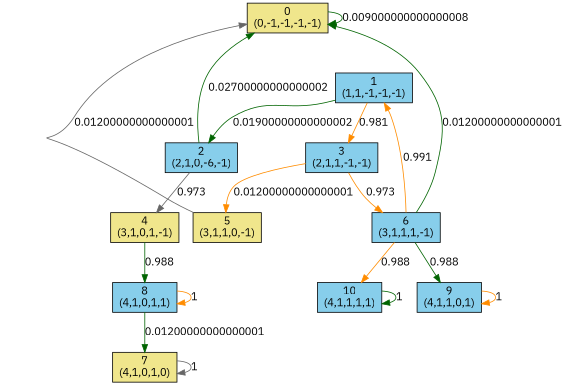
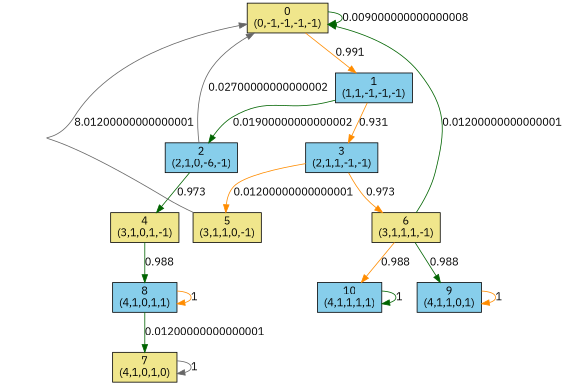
(204, 81) -> (204, 81)
(134, 123) -> (134, 123)
(374, 123) -> (374, 123)
(402, 160) -> (328, 51)
(176, 190) -> (176, 190)
(406, 228) -> (406, 228)
